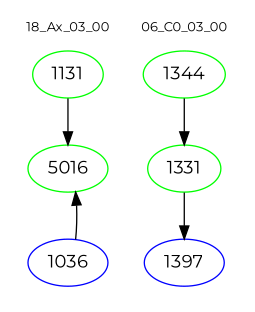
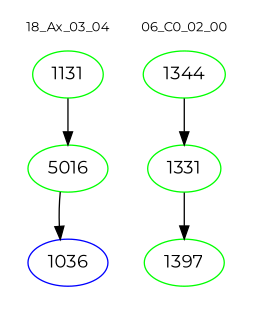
(68, 28) -> (68, 28)
(185, 28) -> (185, 28)
(77, 222) -> (59, 209)
(184, 263) -> (184, 263)
